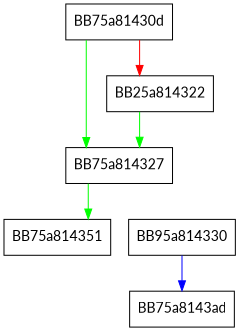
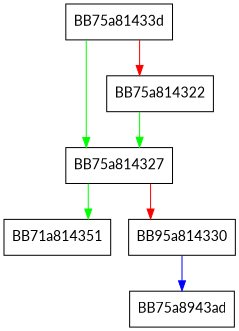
(119, 22) -> (119, 22)
(160, 94) -> (160, 94)
none -> (151, 196)
(57, 237) -> (57, 237)
(182, 309) -> (182, 309)
